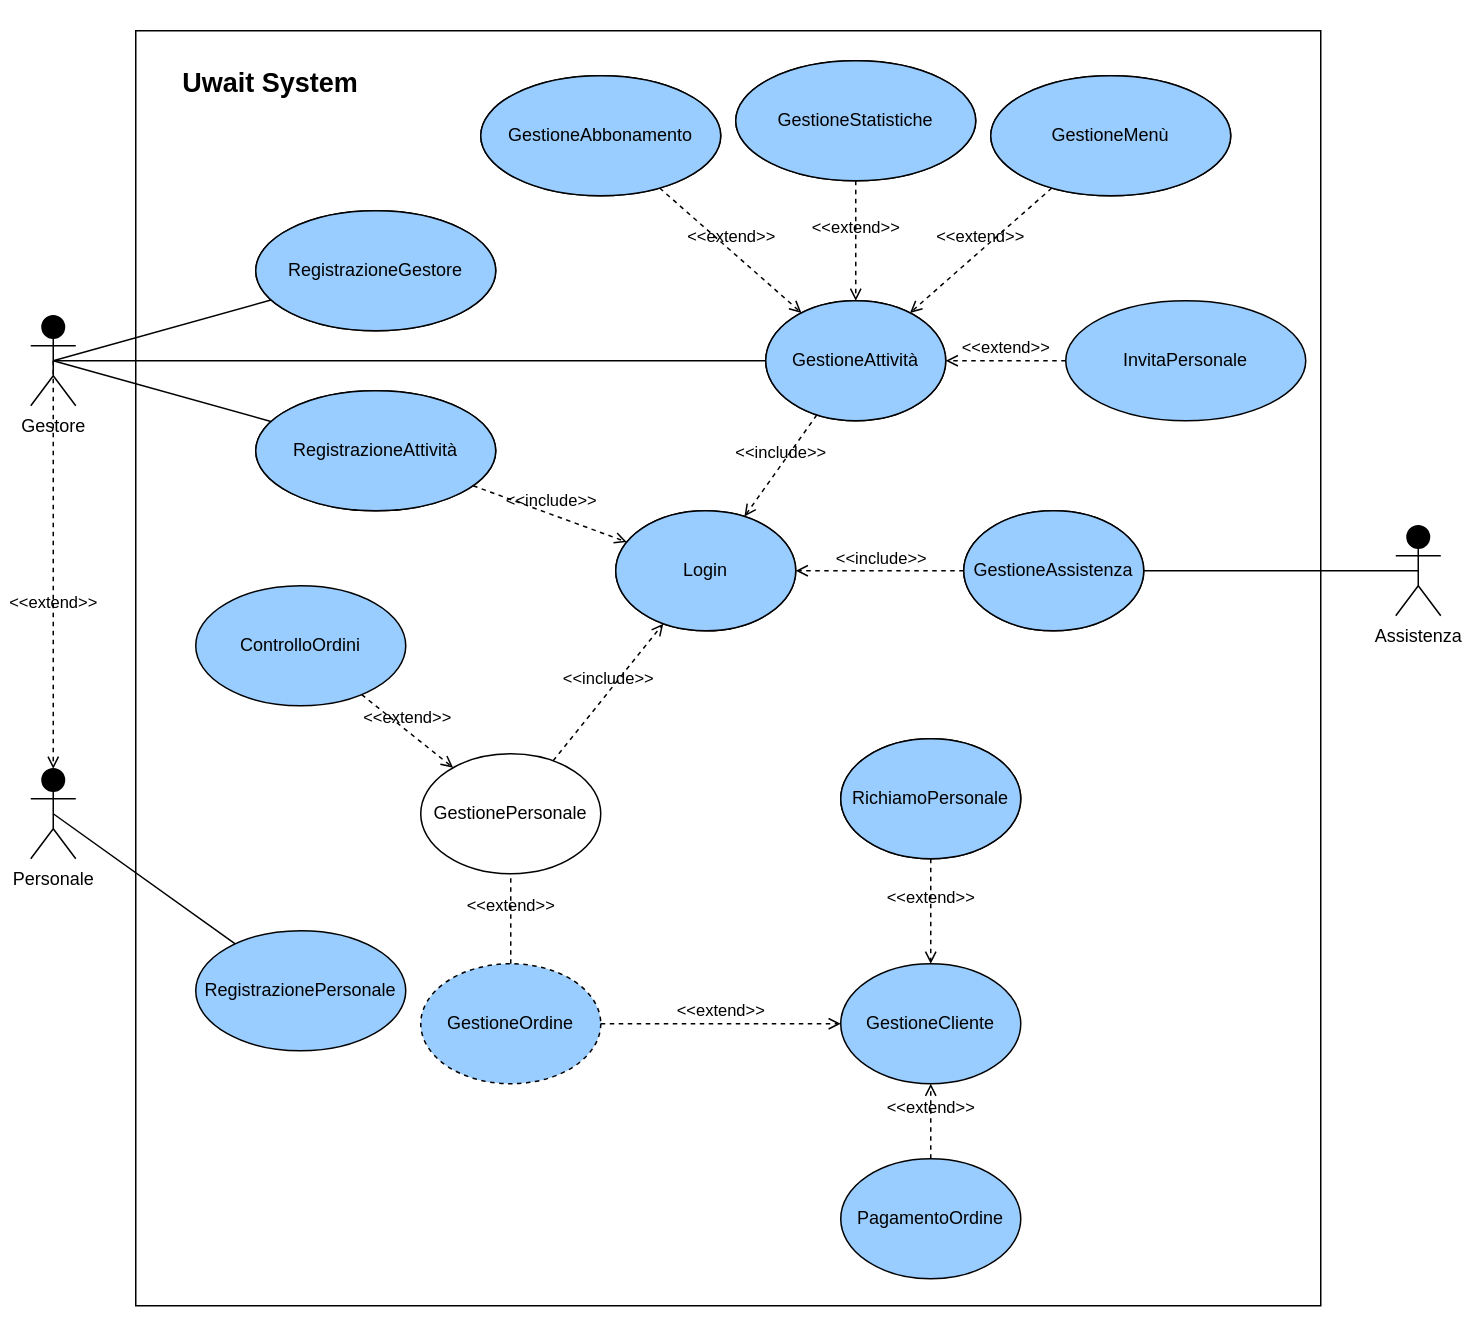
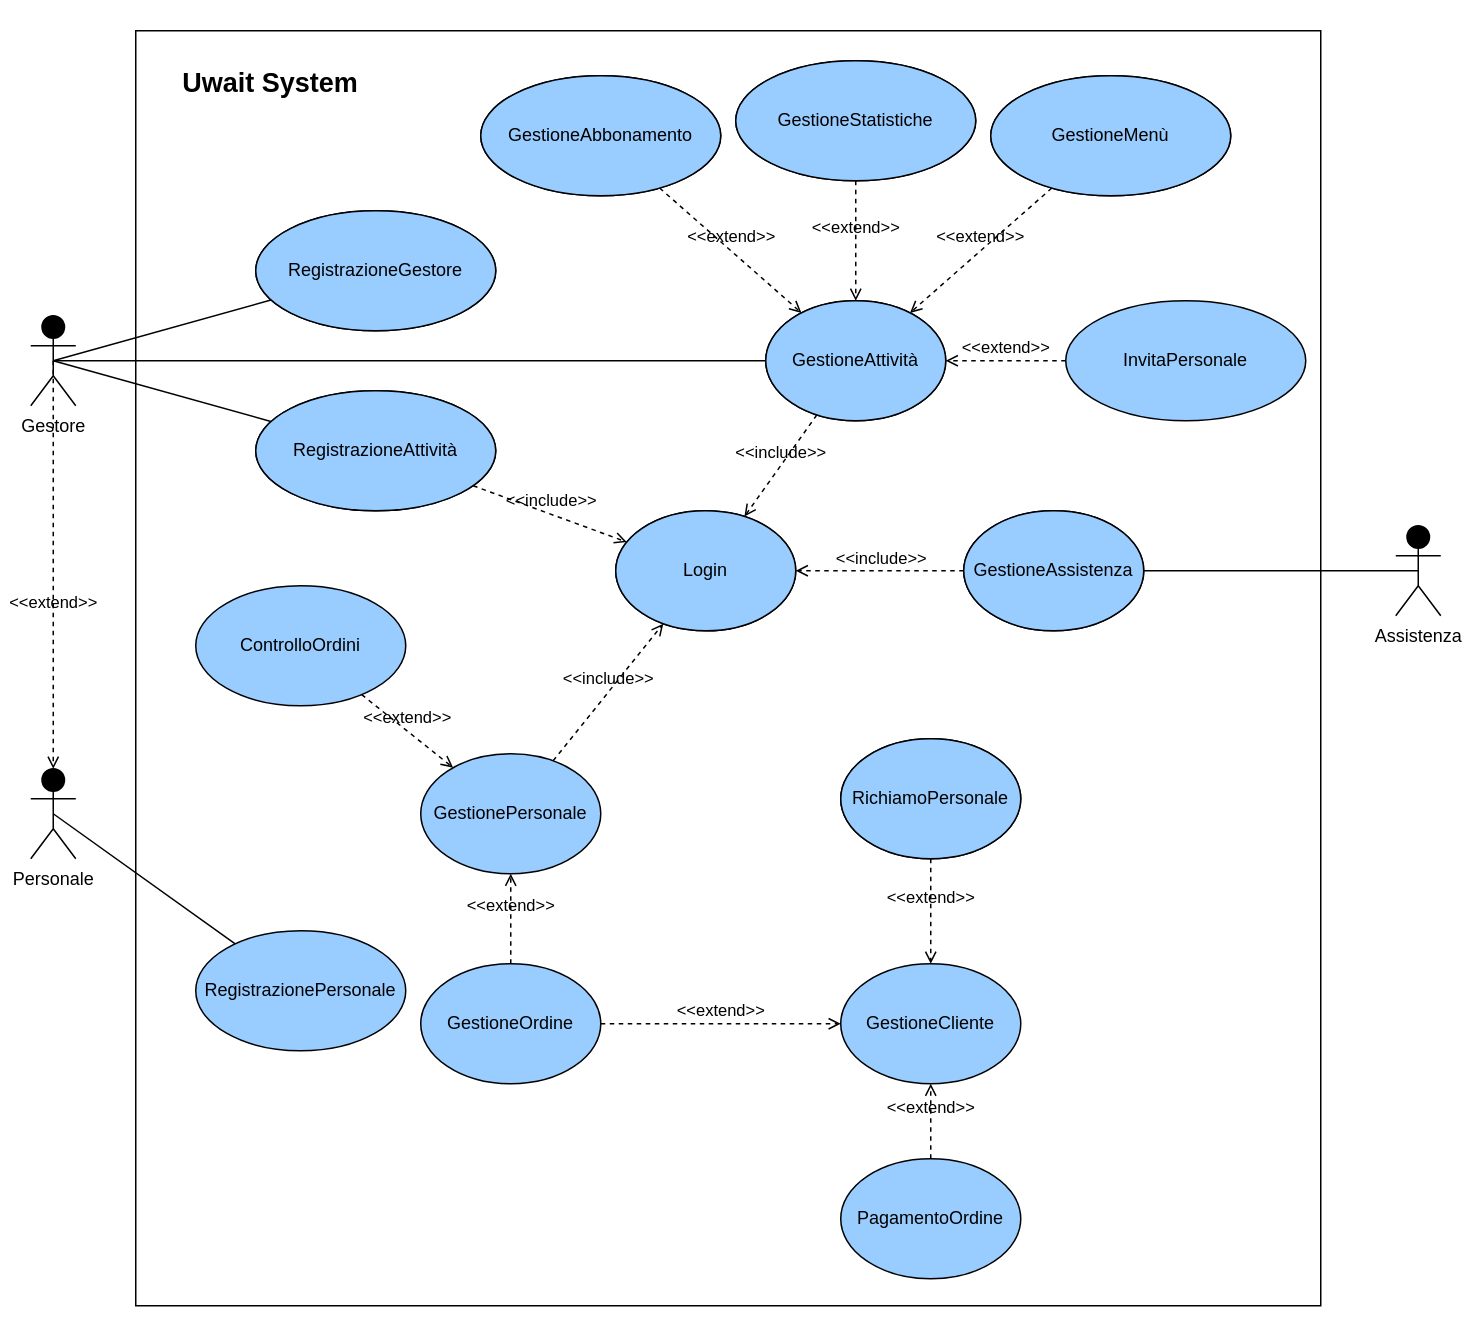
(511, 814) -> (511, 814)
(511, 879) -> (511, 881)
(511, 1024) -> (511, 1024)
